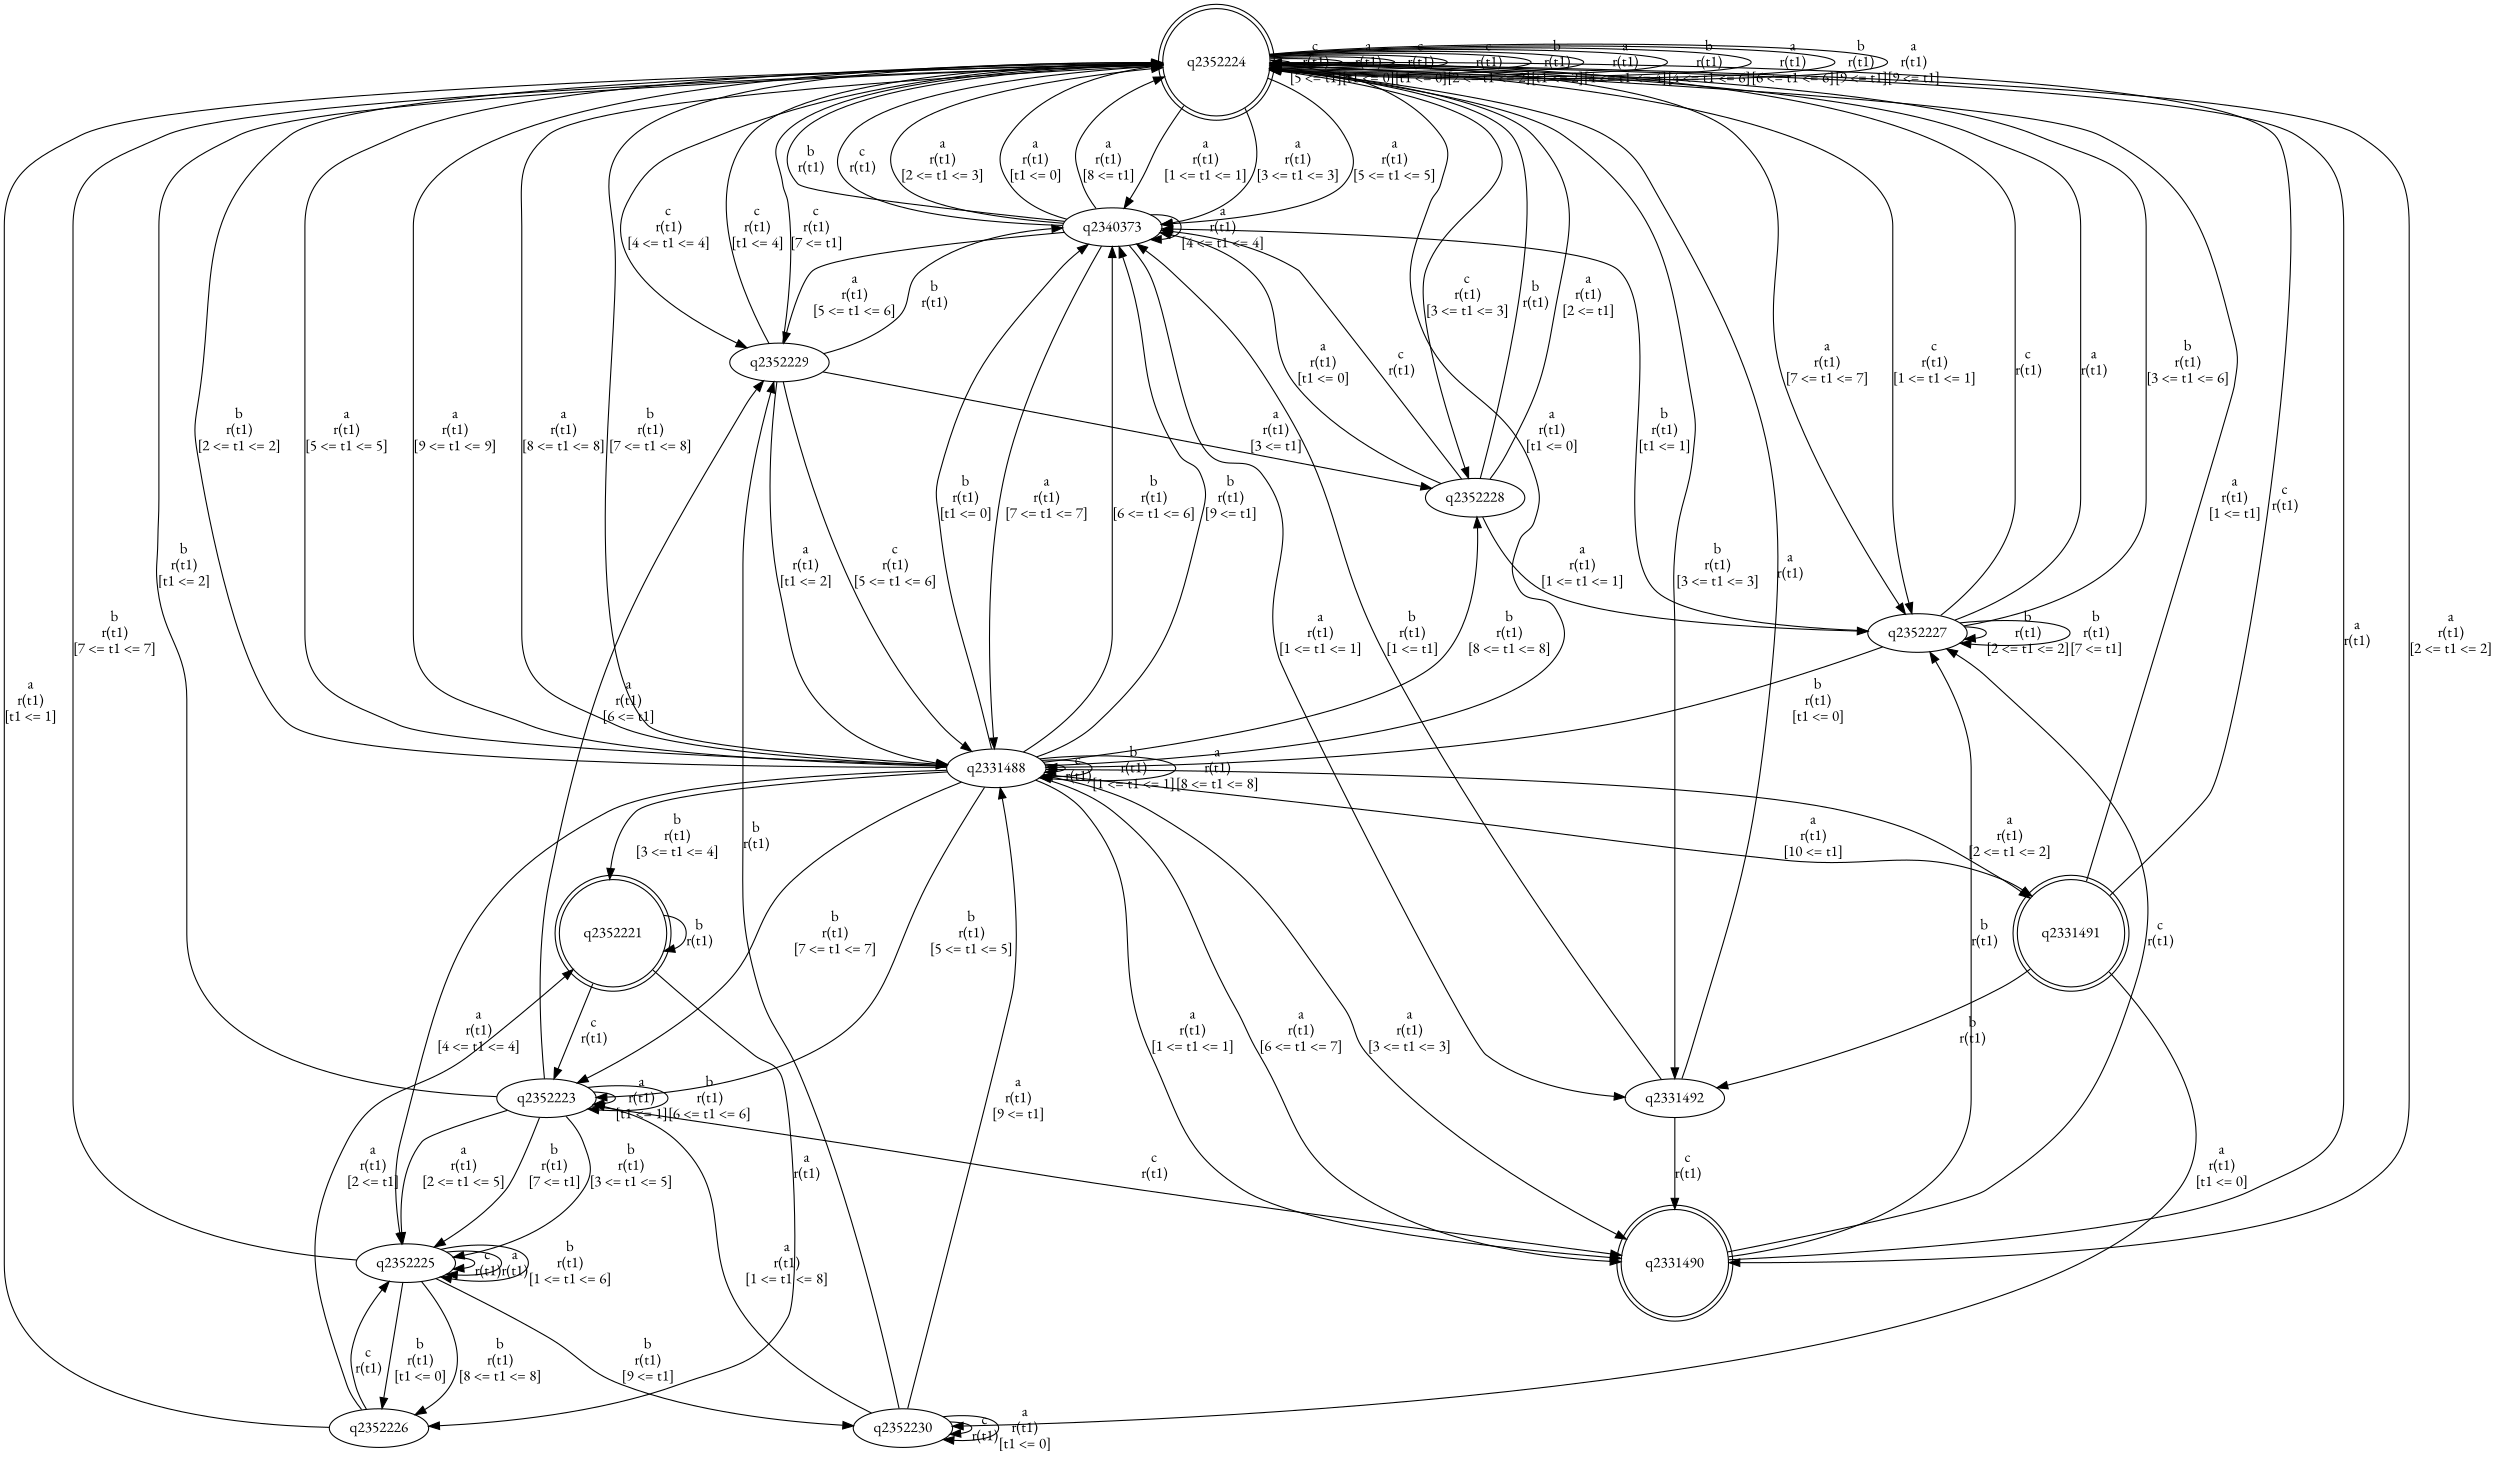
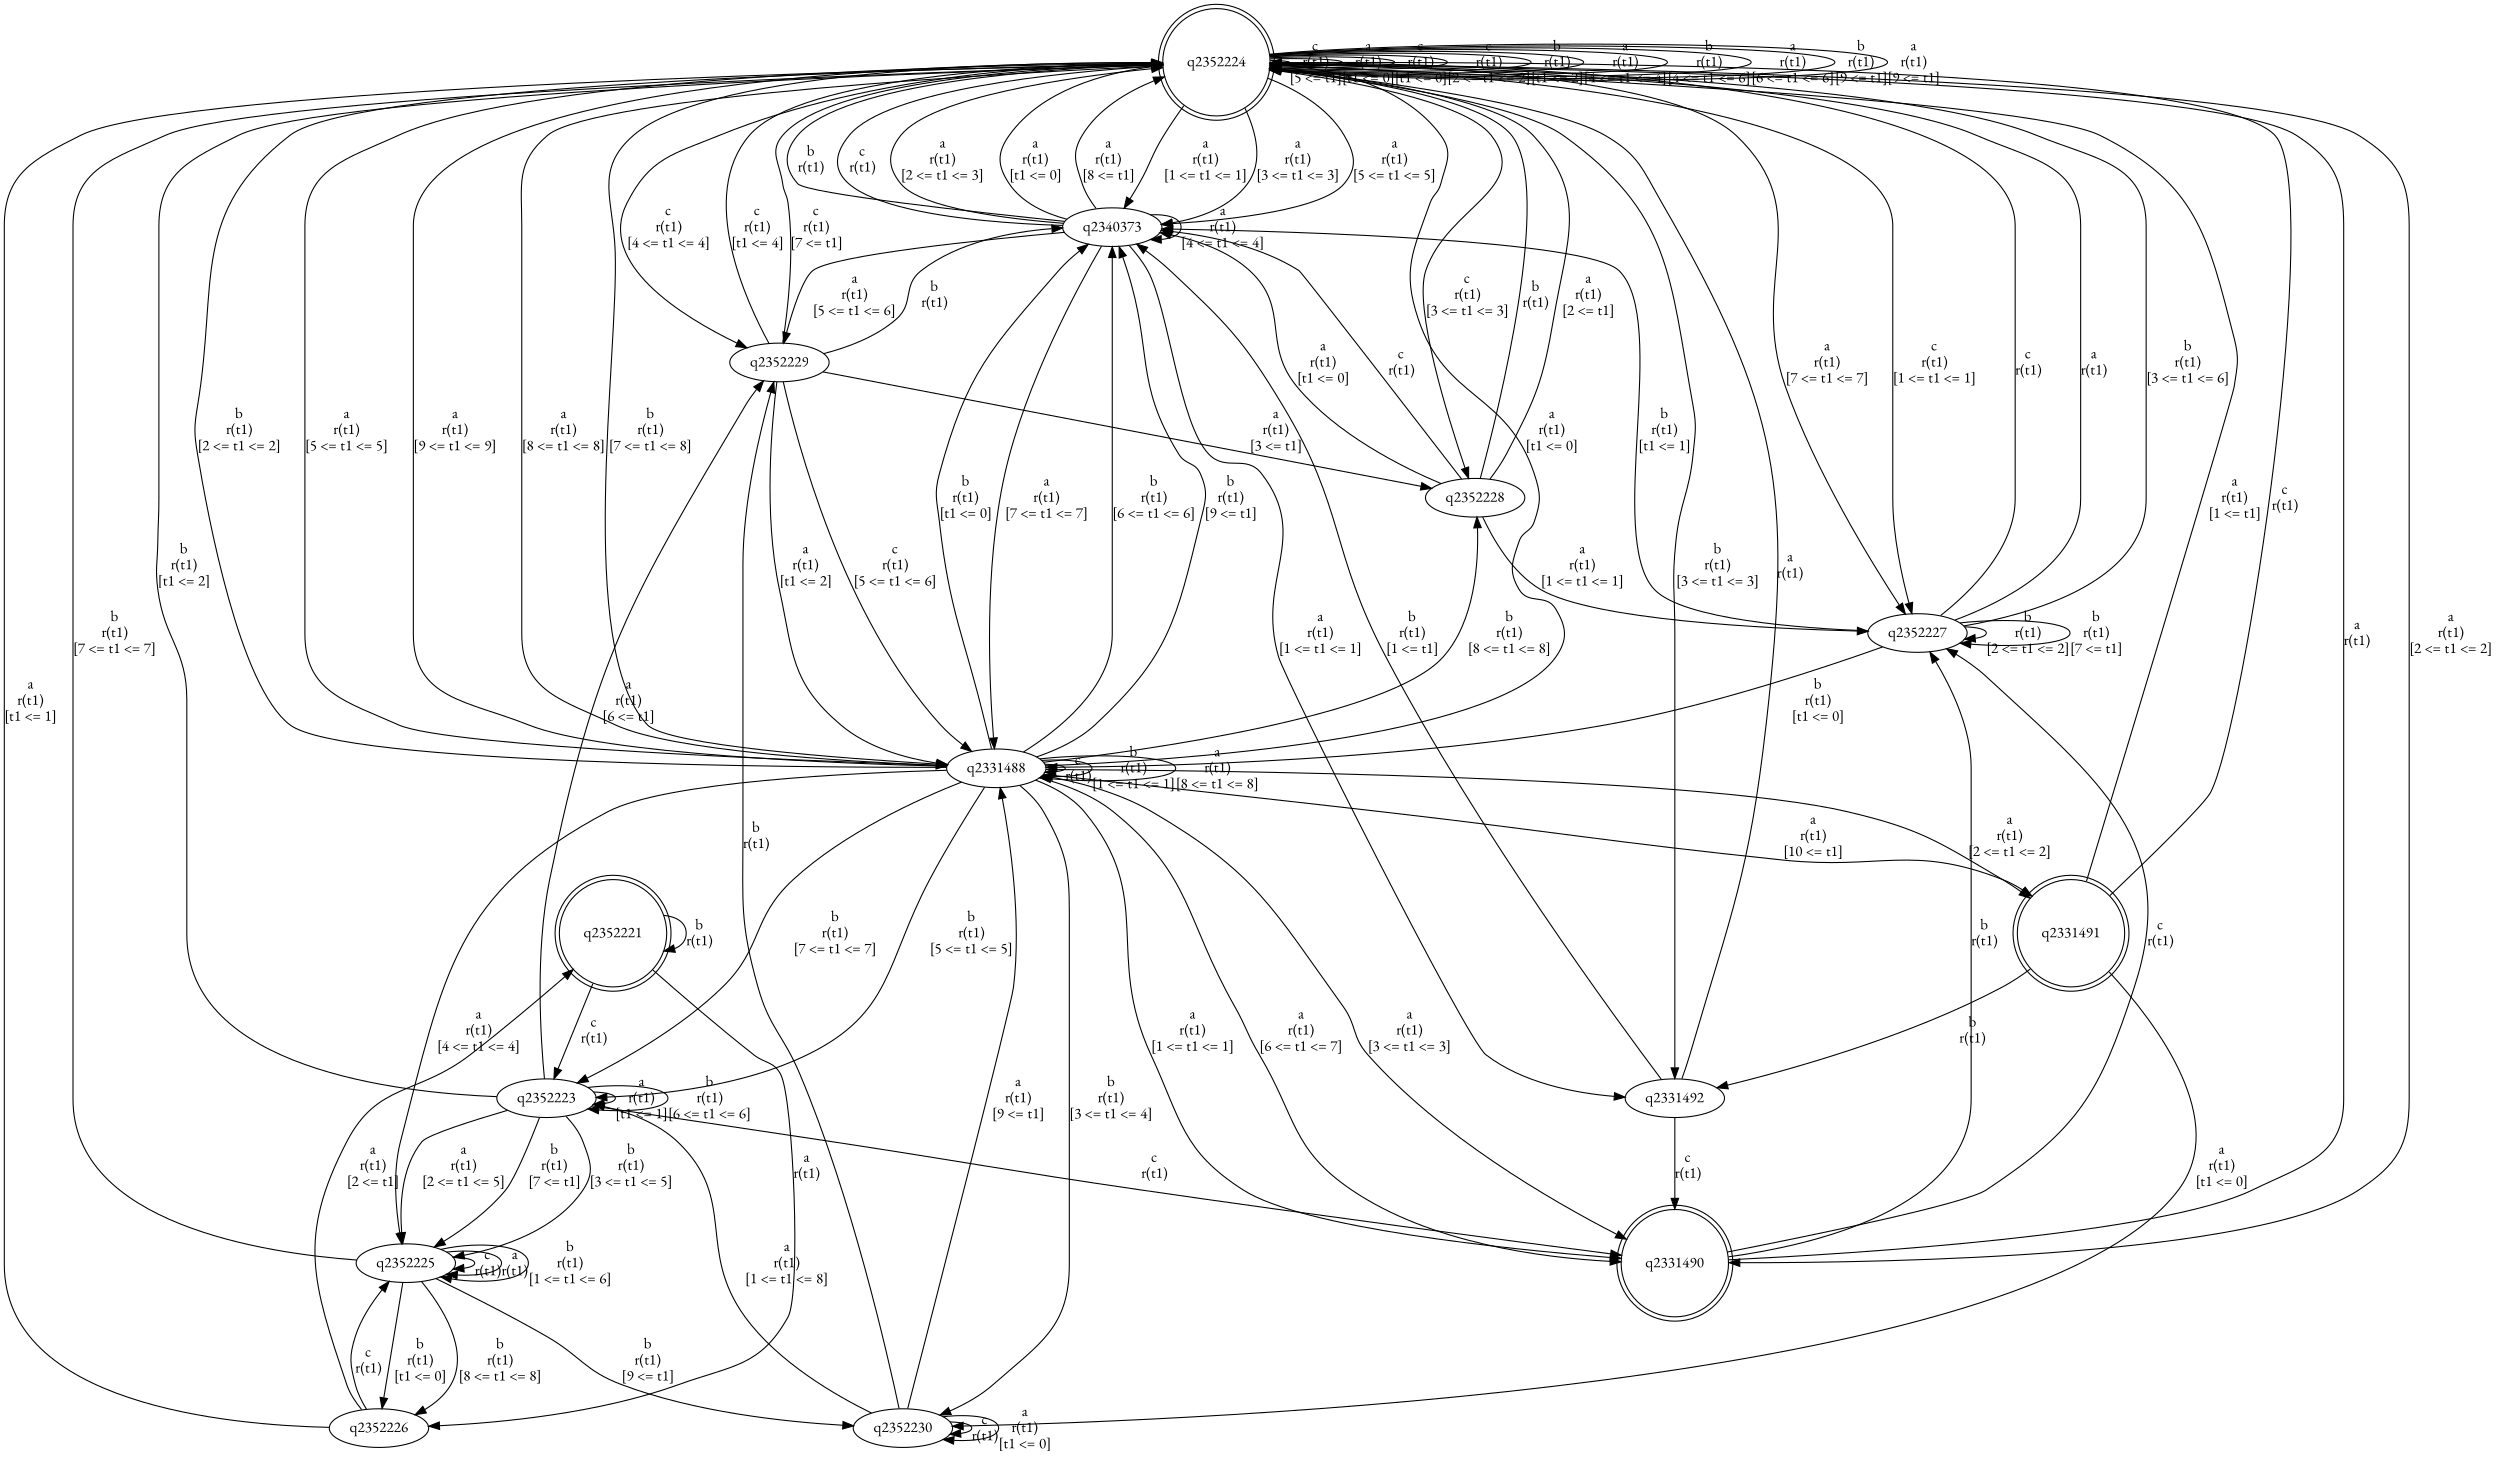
(665, 801) -> (1069, 1118)
